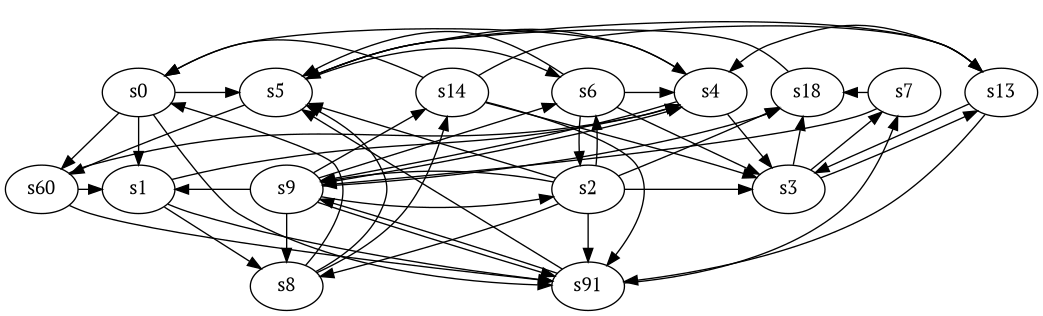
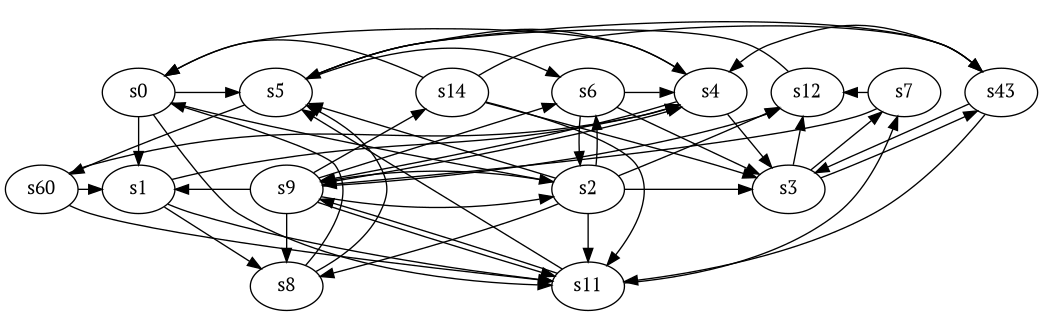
(395, 39) -> none
(808, 92) -> (808, 92)
(1001, 92) -> (1001, 92)
(95, 136) -> (272, 127)
(381, 234) -> none
(588, 286) -> (588, 286)
